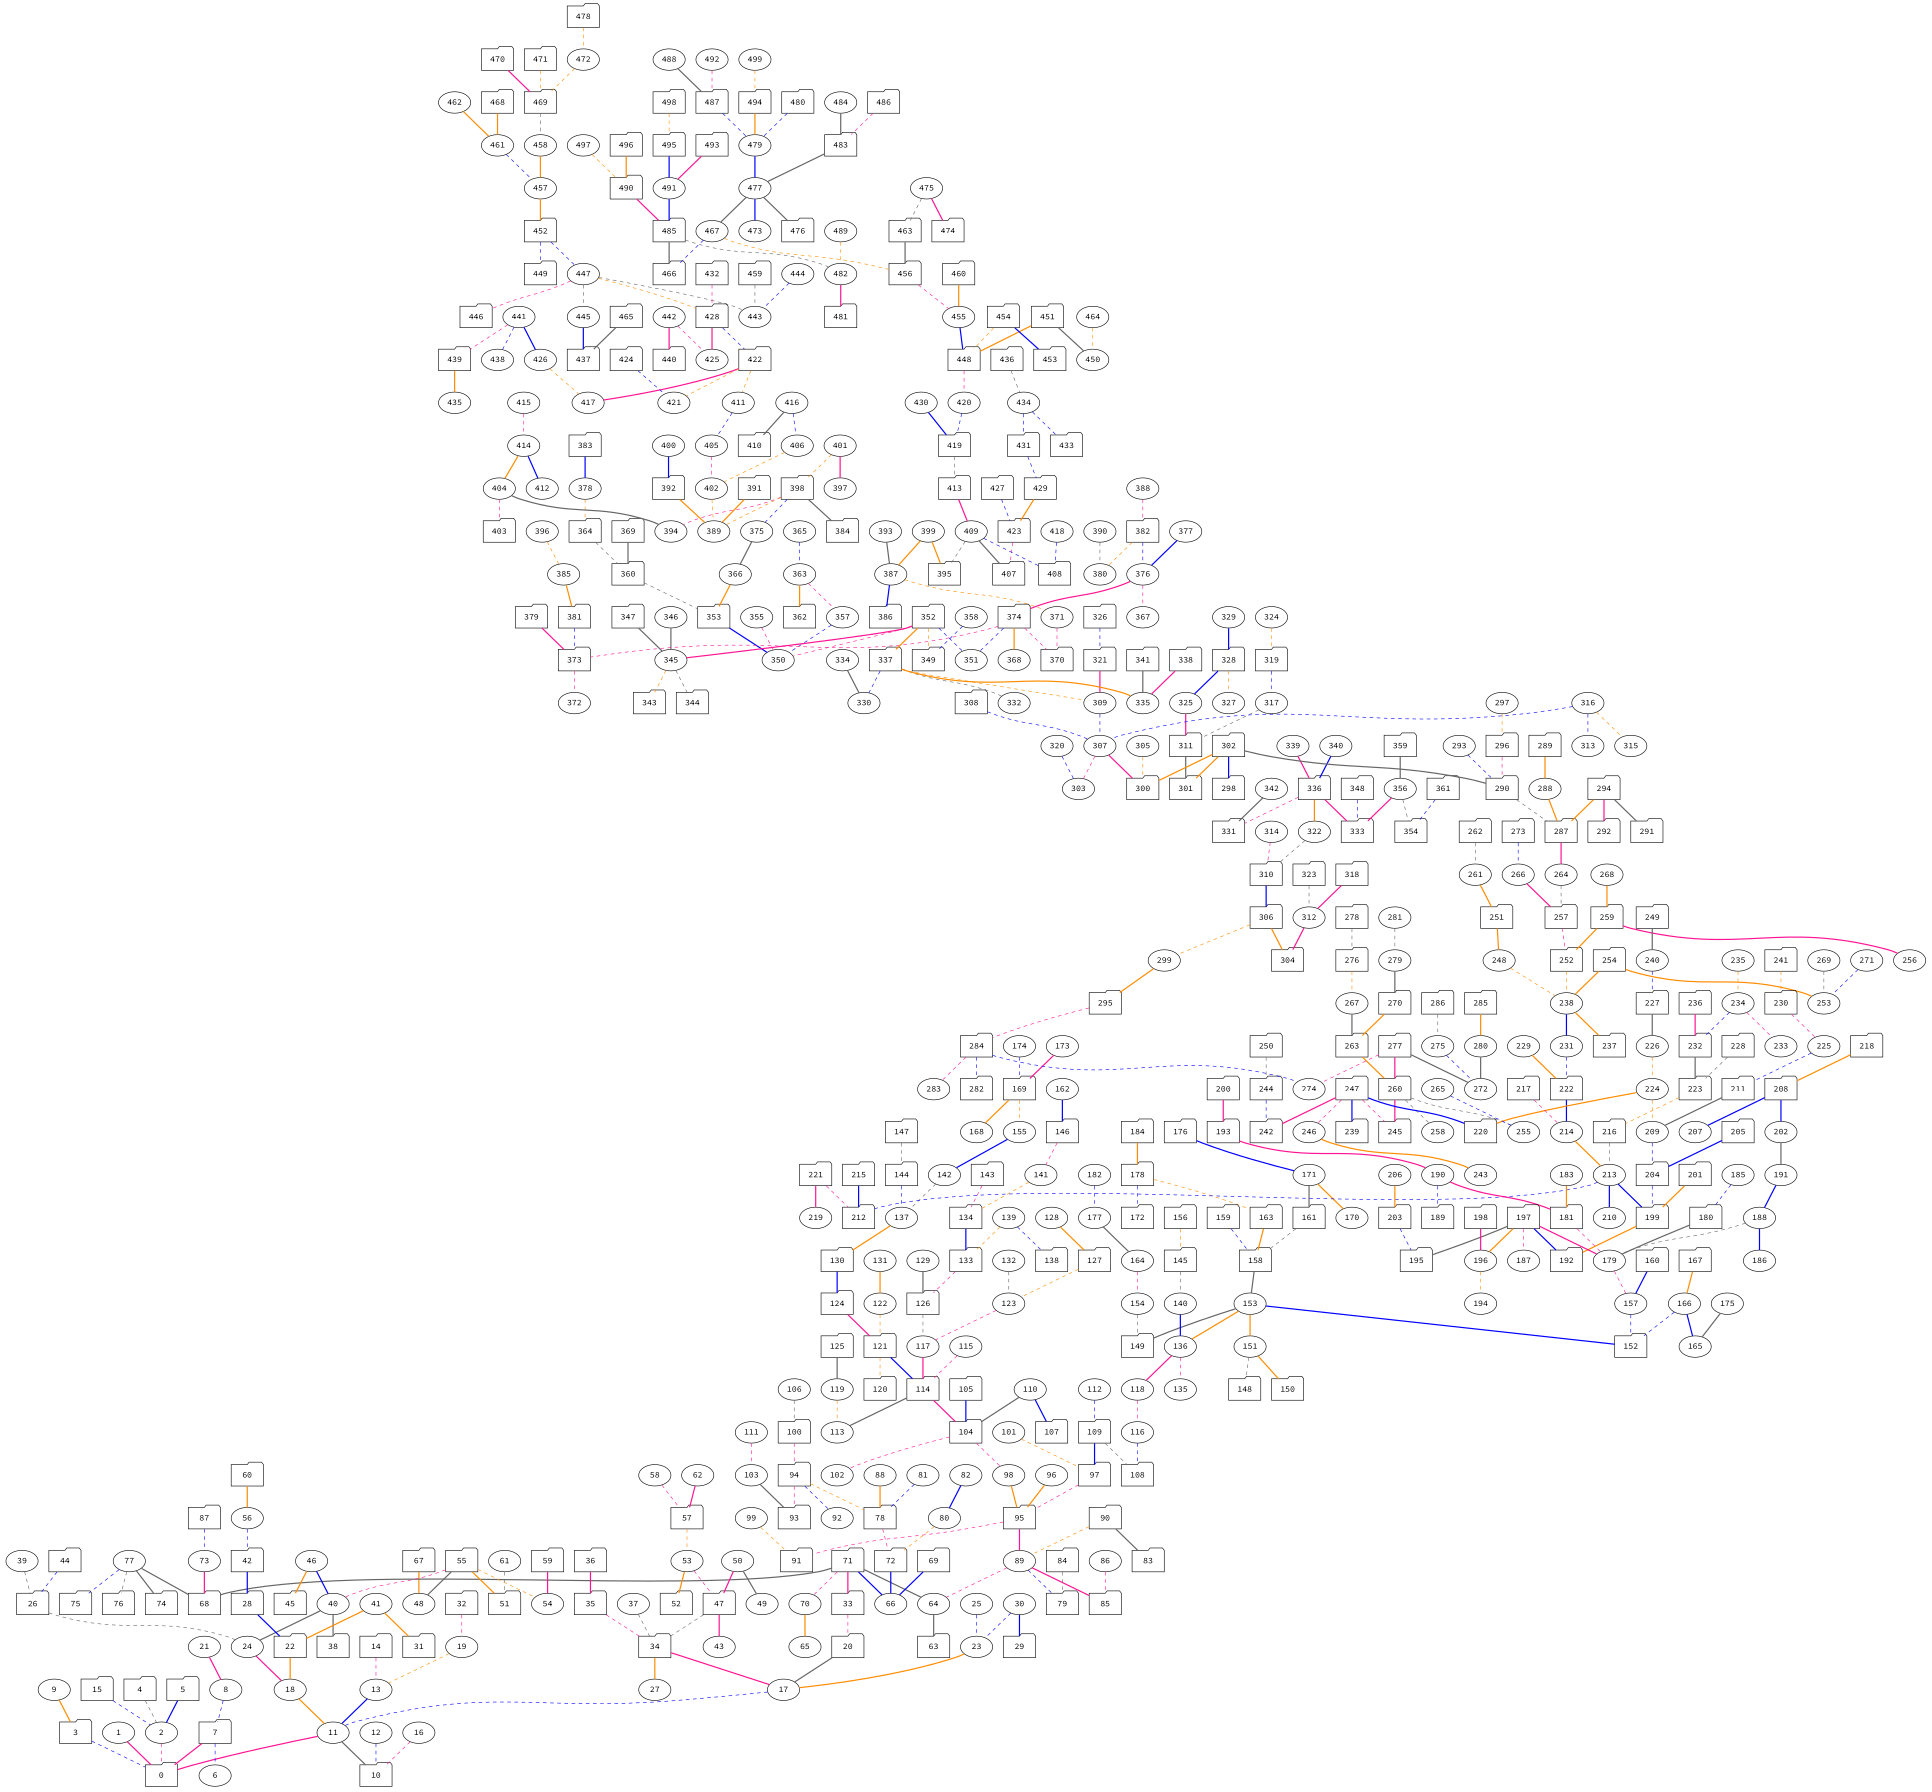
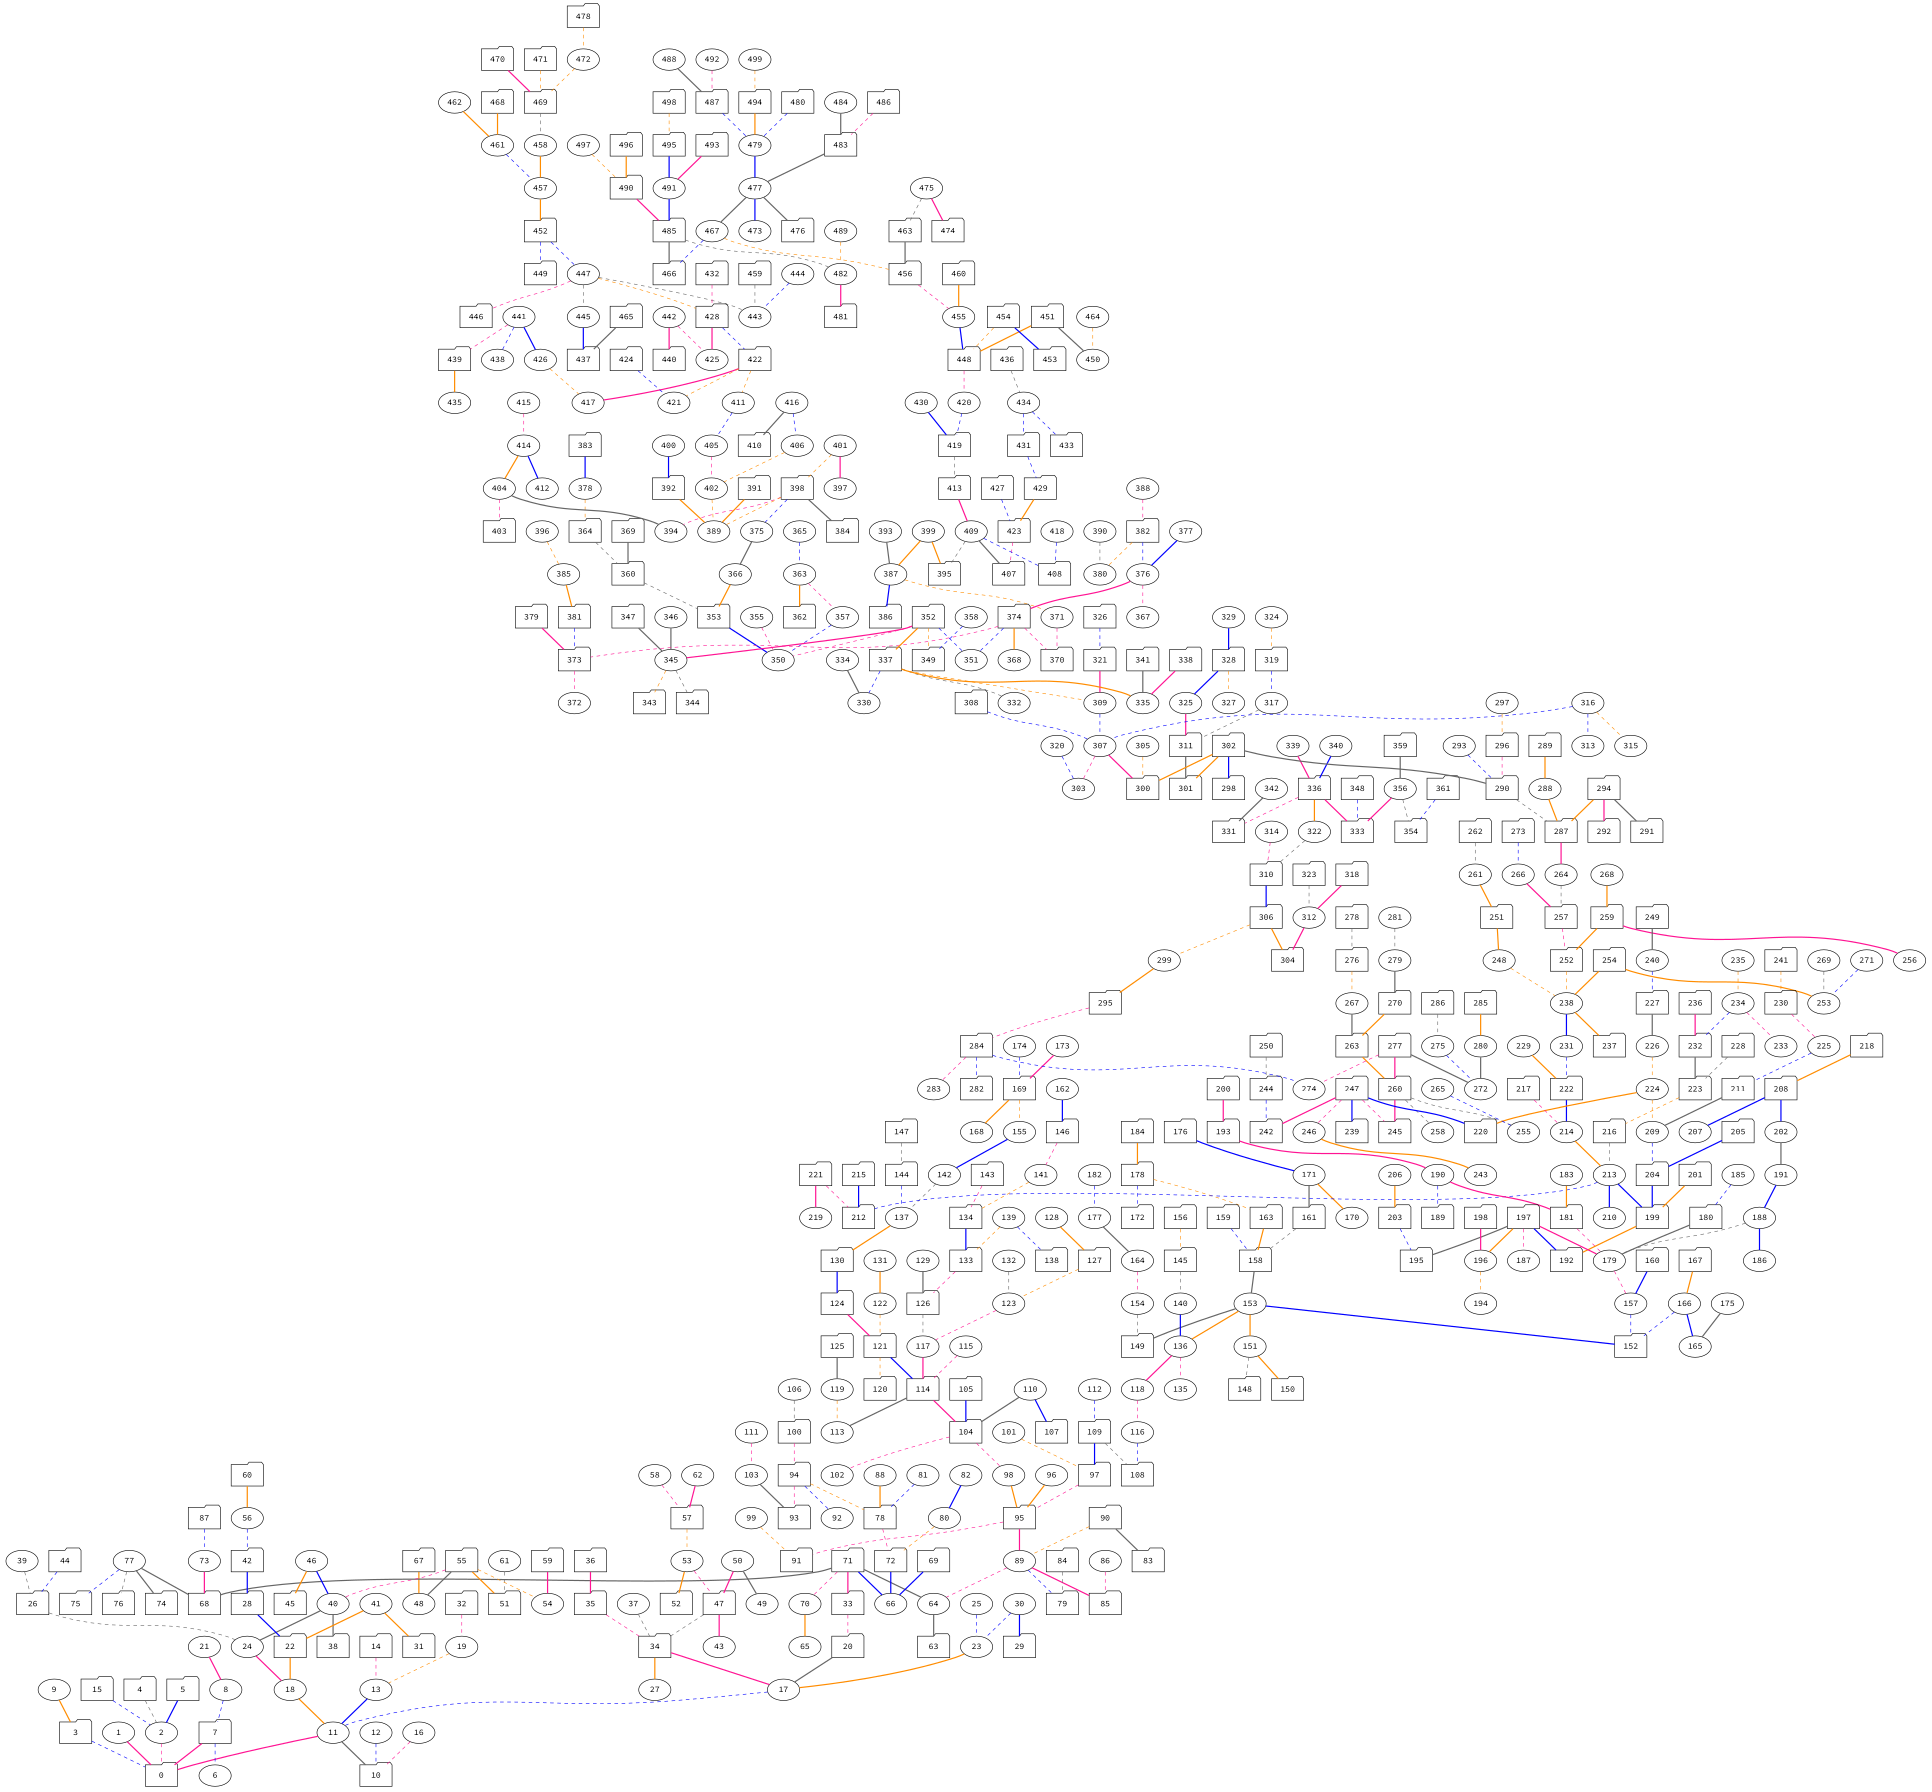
(1652, 1196) -> (1652, 1196)
